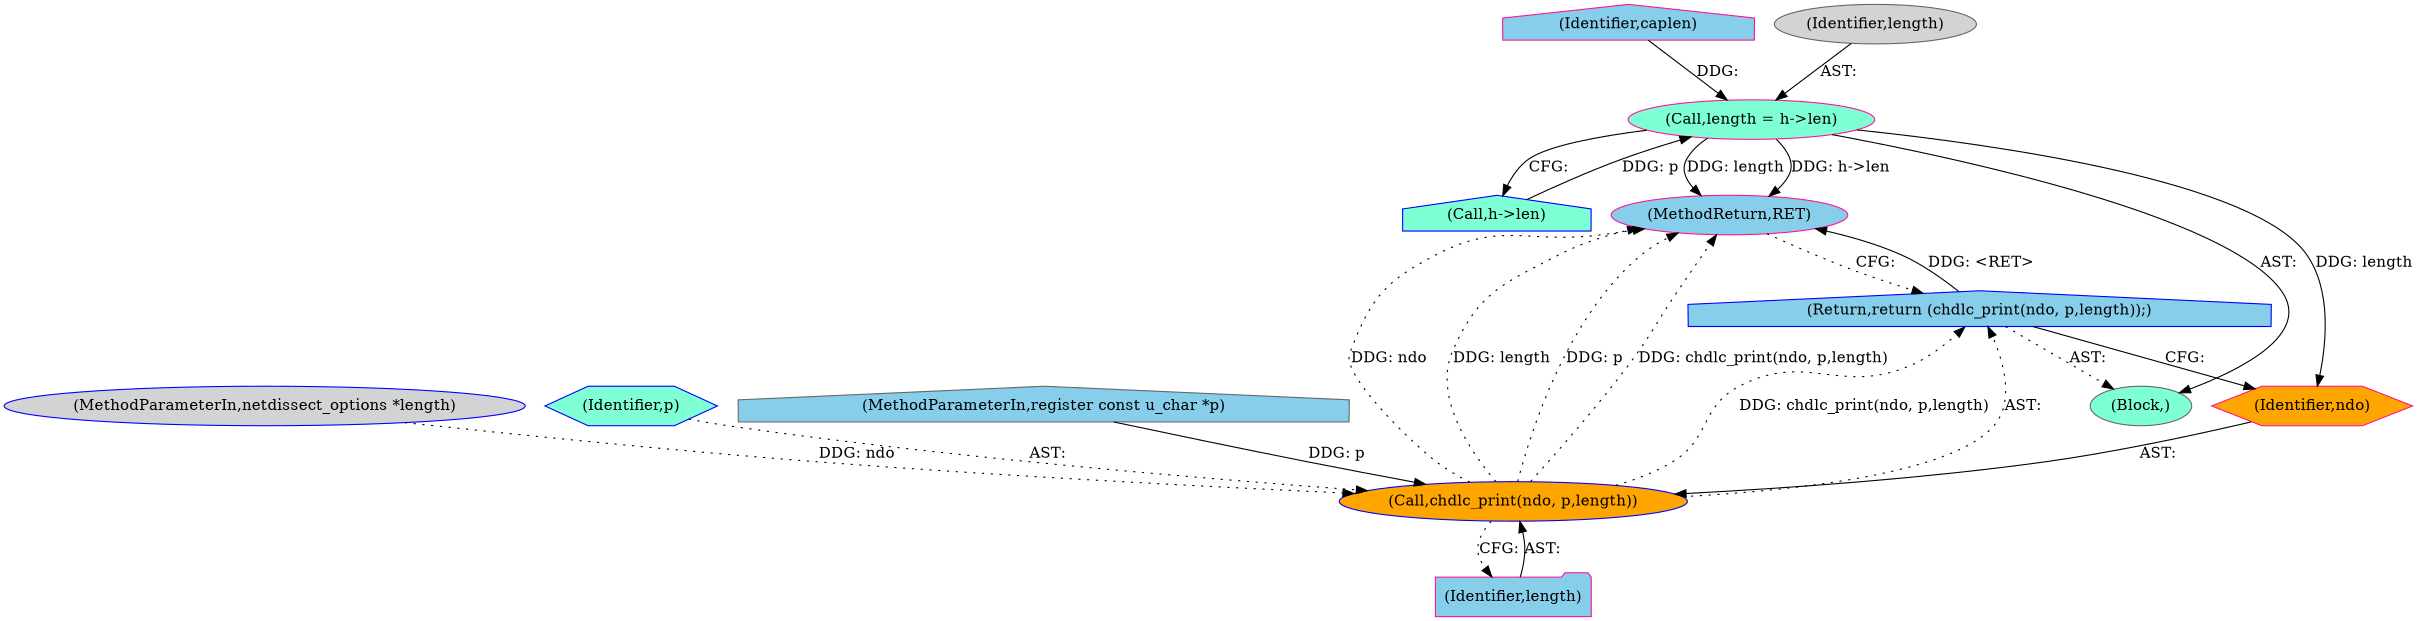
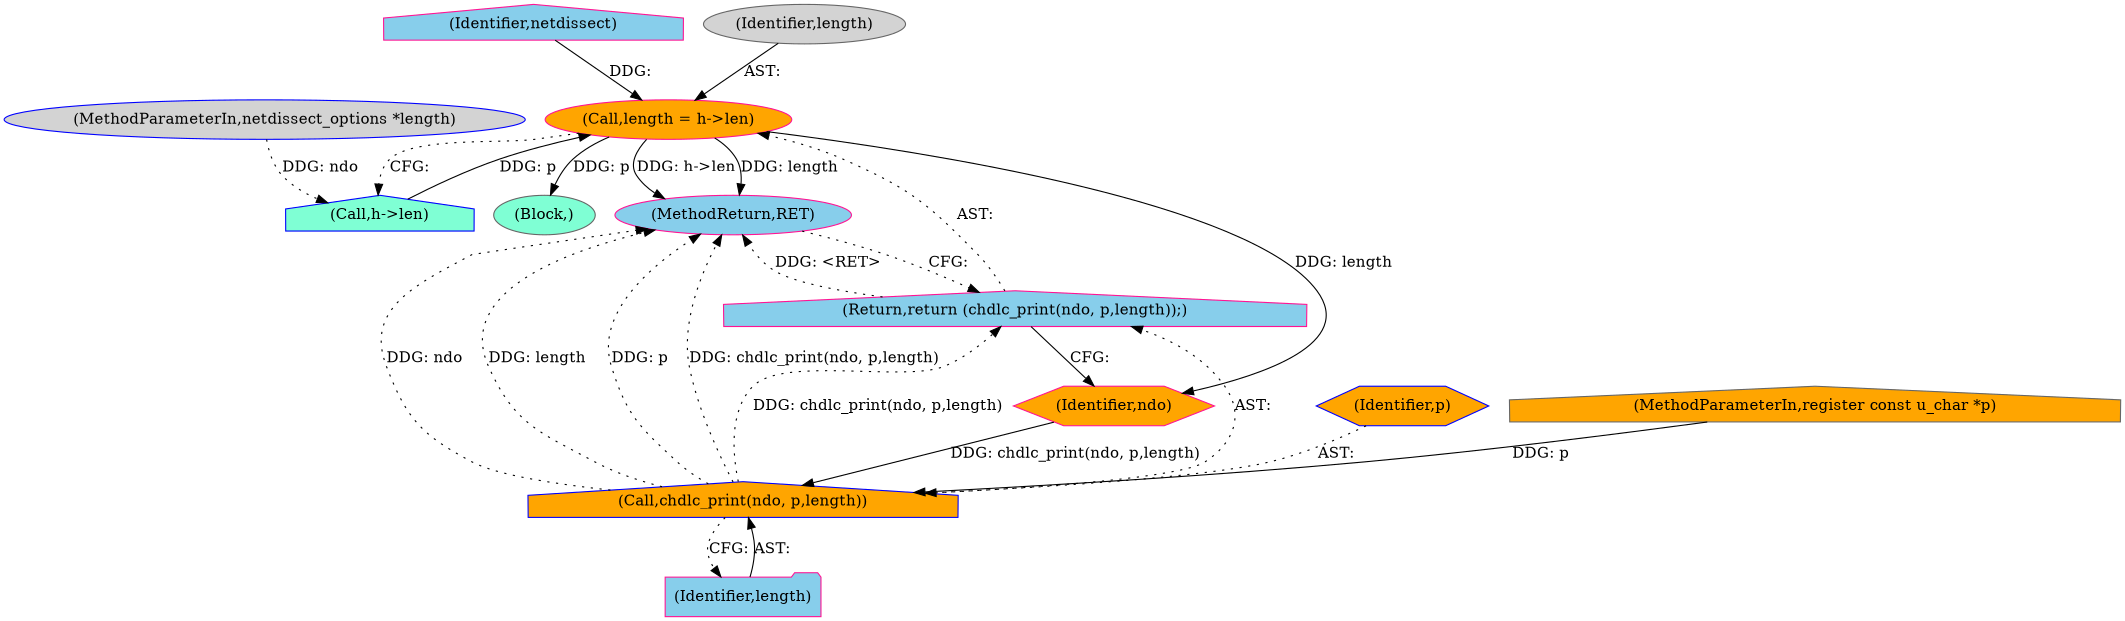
(1628, 24) -> (534, 24)
(1751, 120) -> (668, 120)
(1570, 144) -> (469, 142)
(1897, 253) -> (809, 284)
(2281, 263) -> (602, 167)
(1980, 311) -> (1015, 311)
(2055, 355) -> (903, 189)
(631, 406) -> (1402, 406)
(1044, 406) -> (1815, 406)
(2161, 454) -> (1076, 454)
(873, 466) -> (283, 176)
(1513, 501) -> (743, 501)
